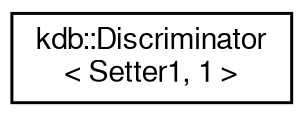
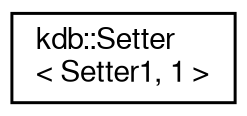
(152, 58) -> (124, 58)
